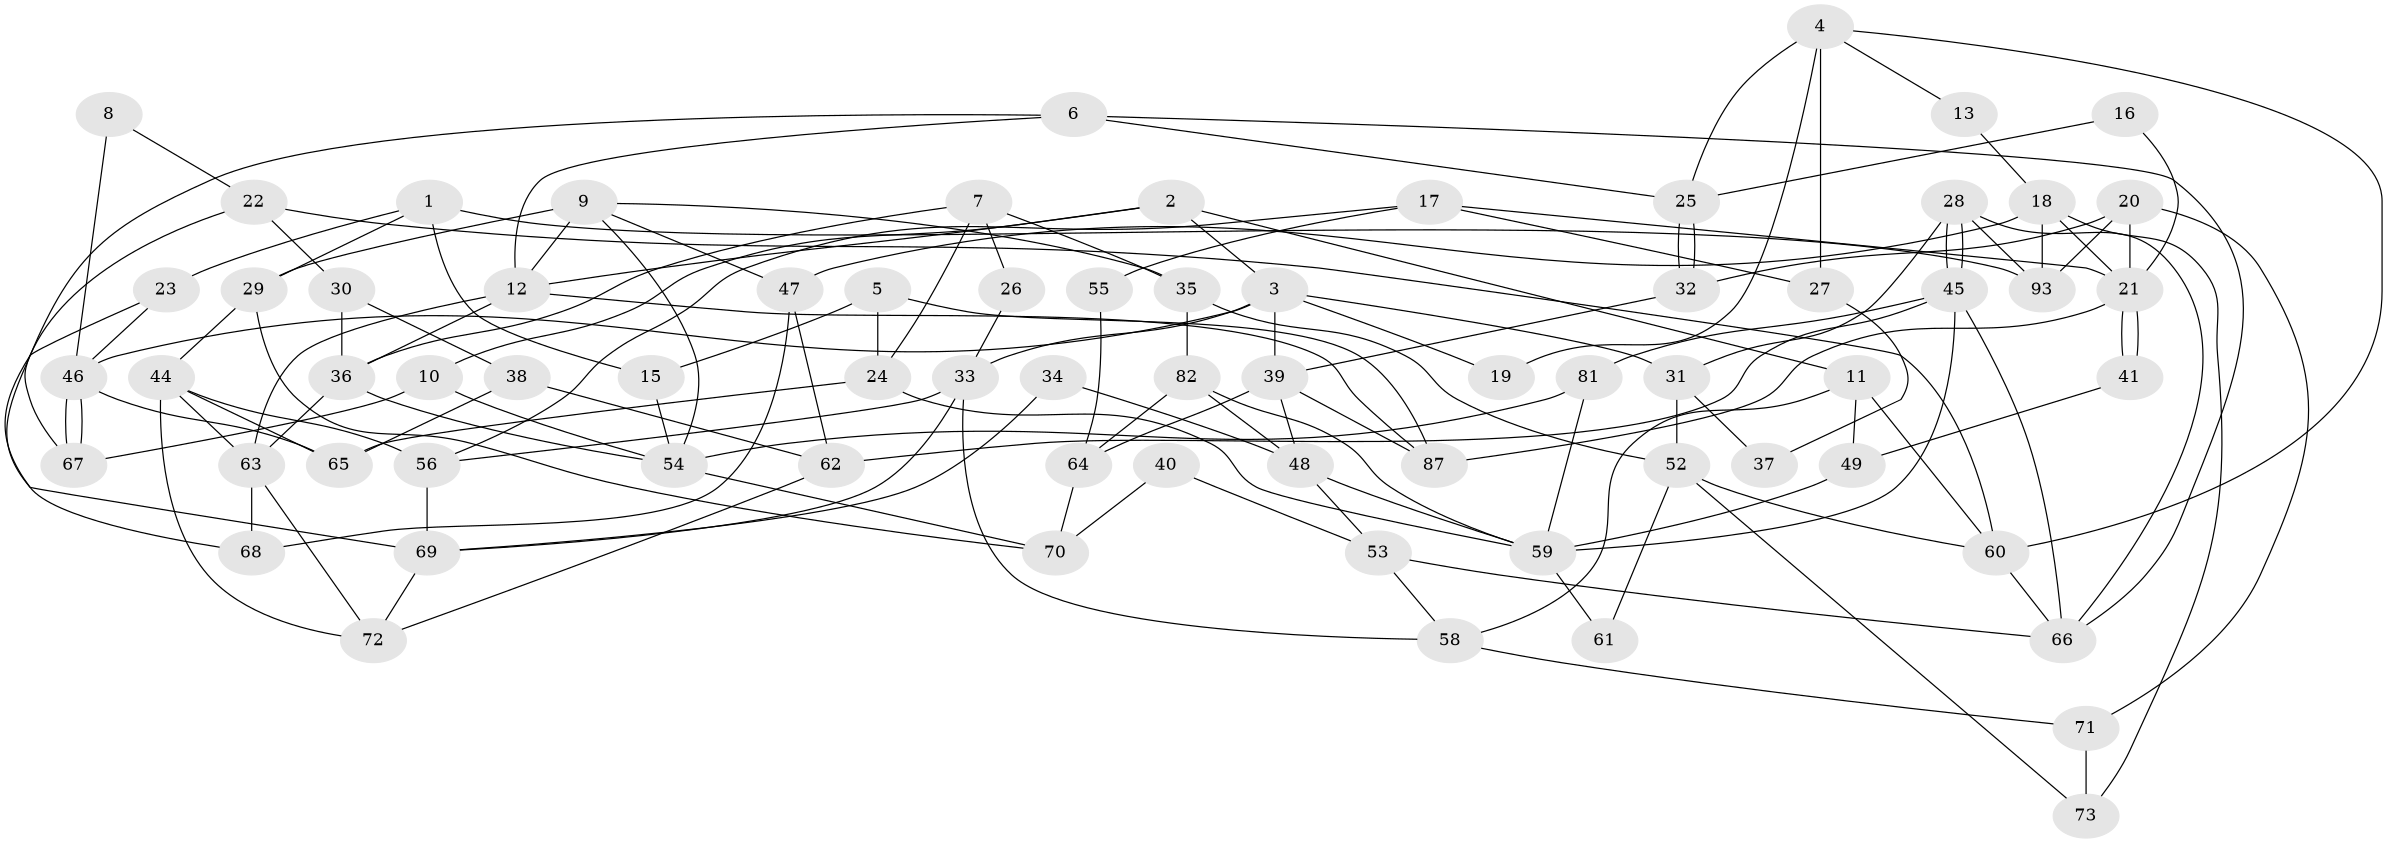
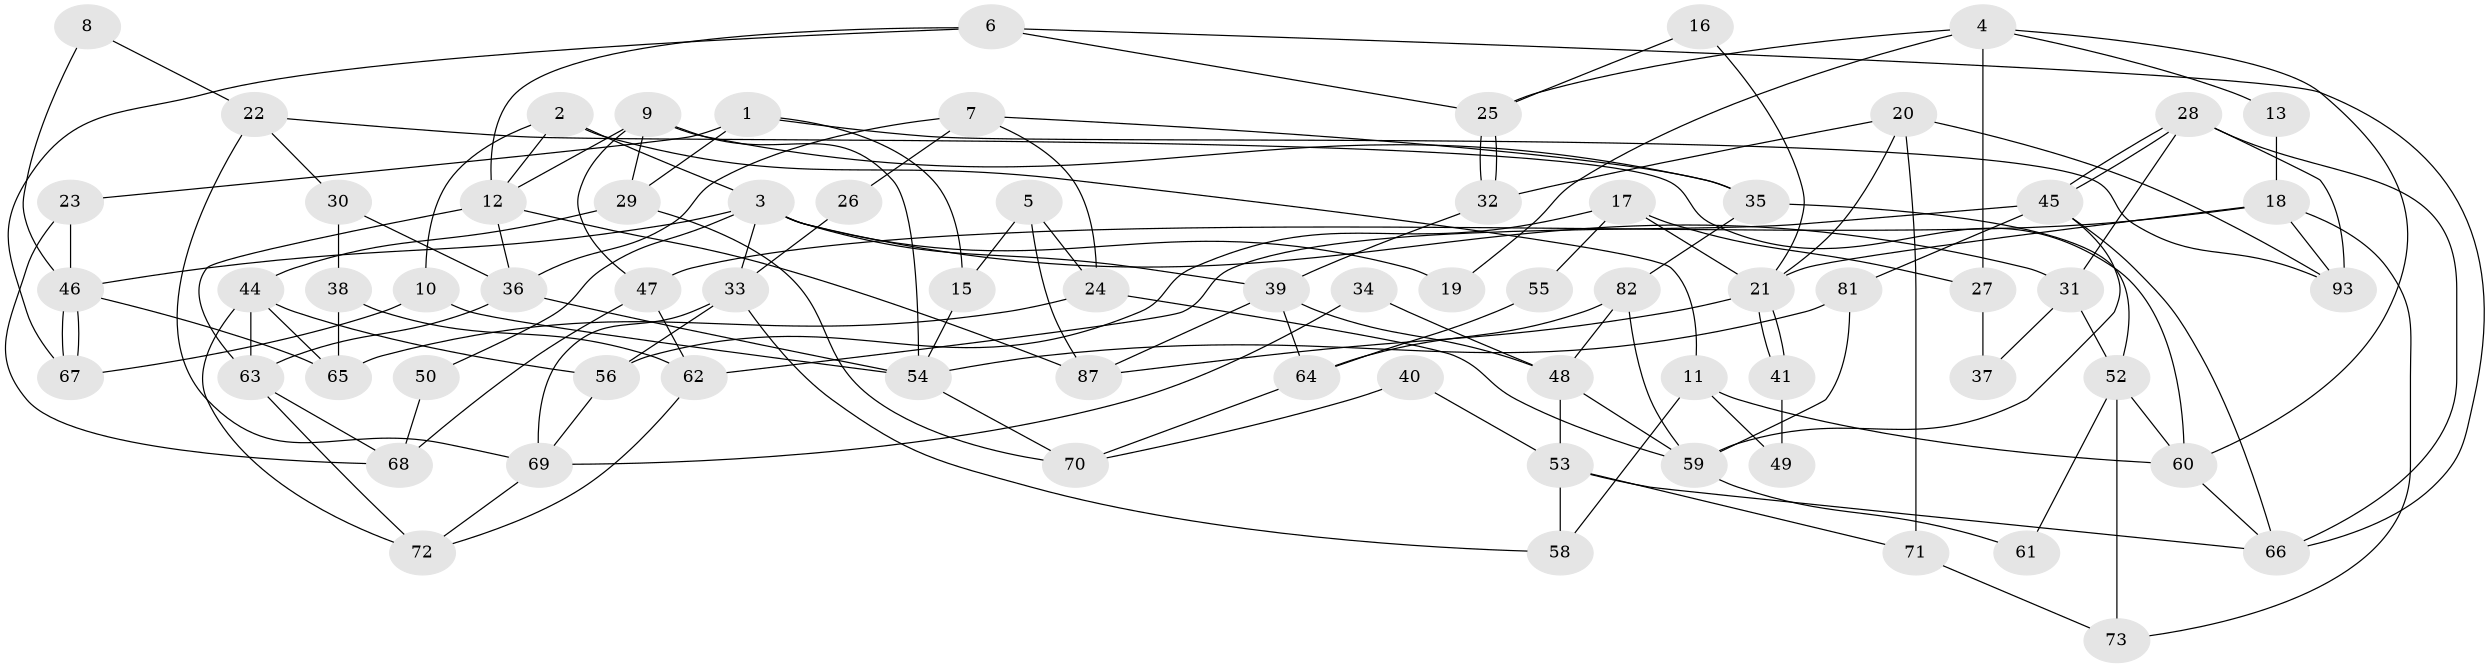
none -> (426, 378)
(1702, 519) -> none
(1767, 691) -> (1738, 509)
